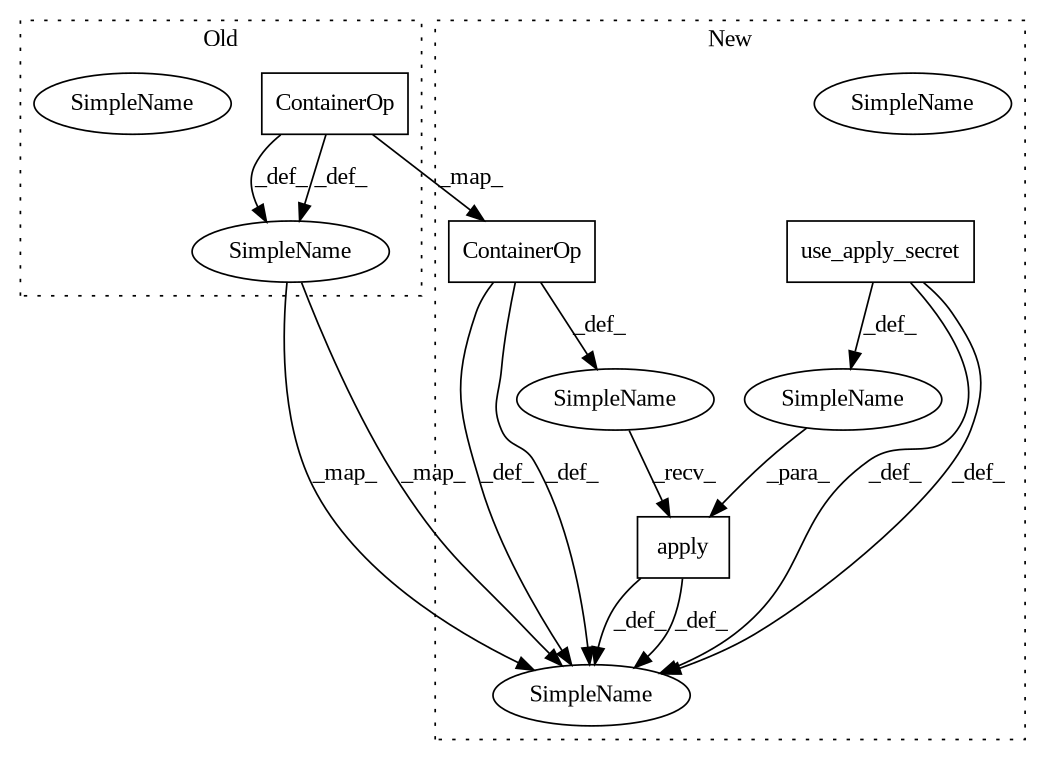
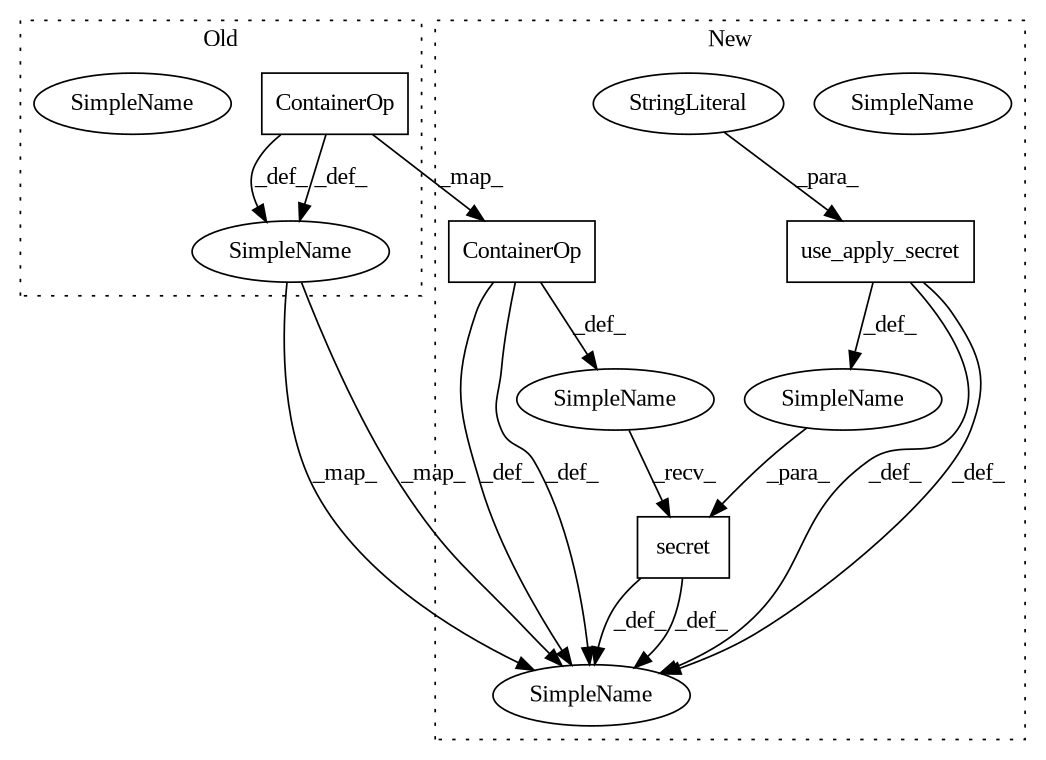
none -> (689, 104)
(683, 547) -> (683, 547)
